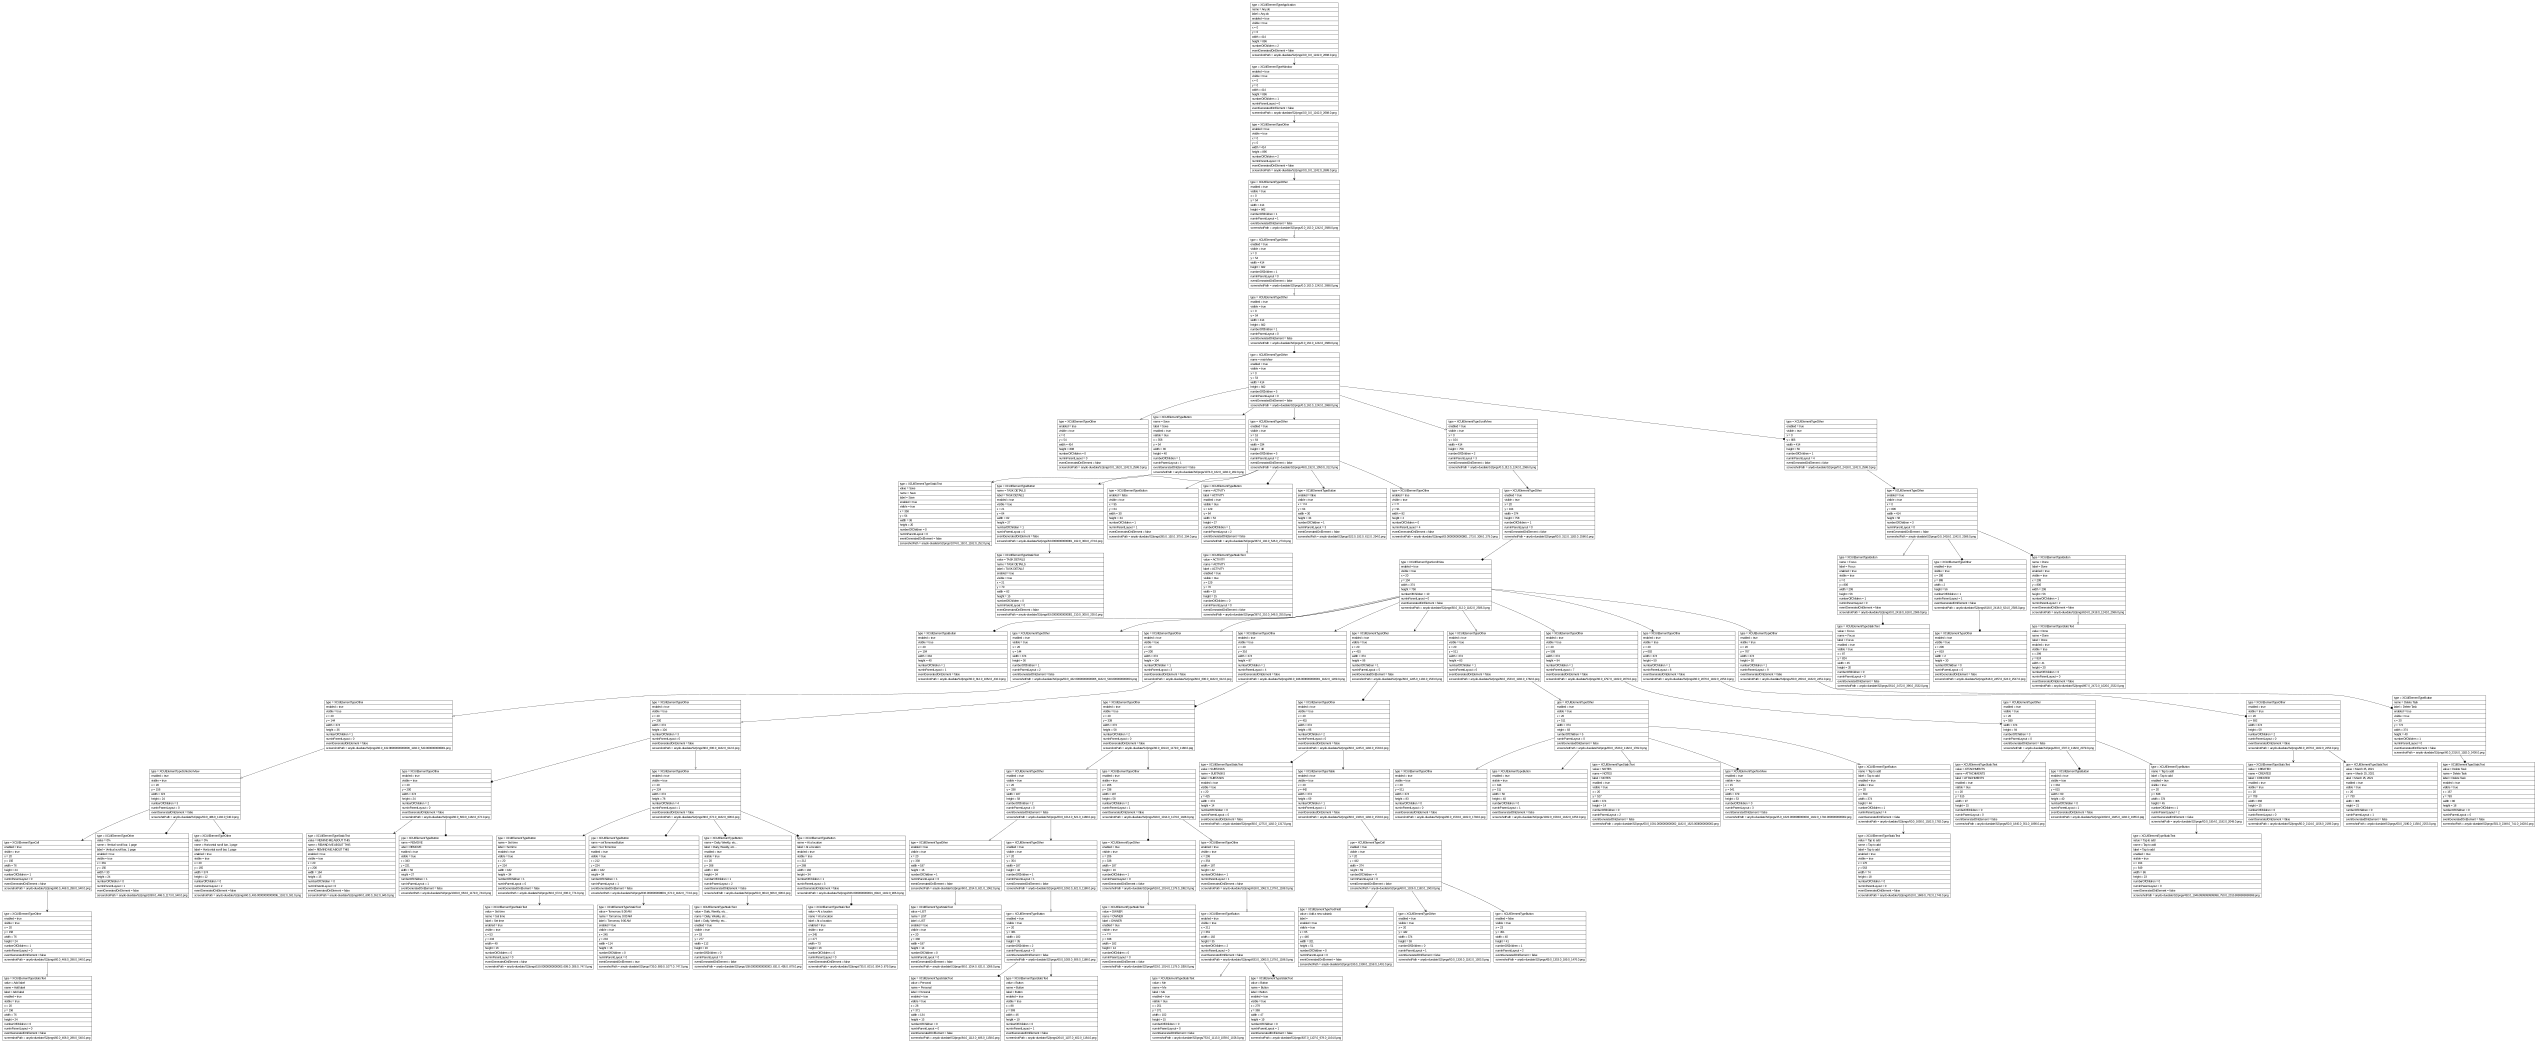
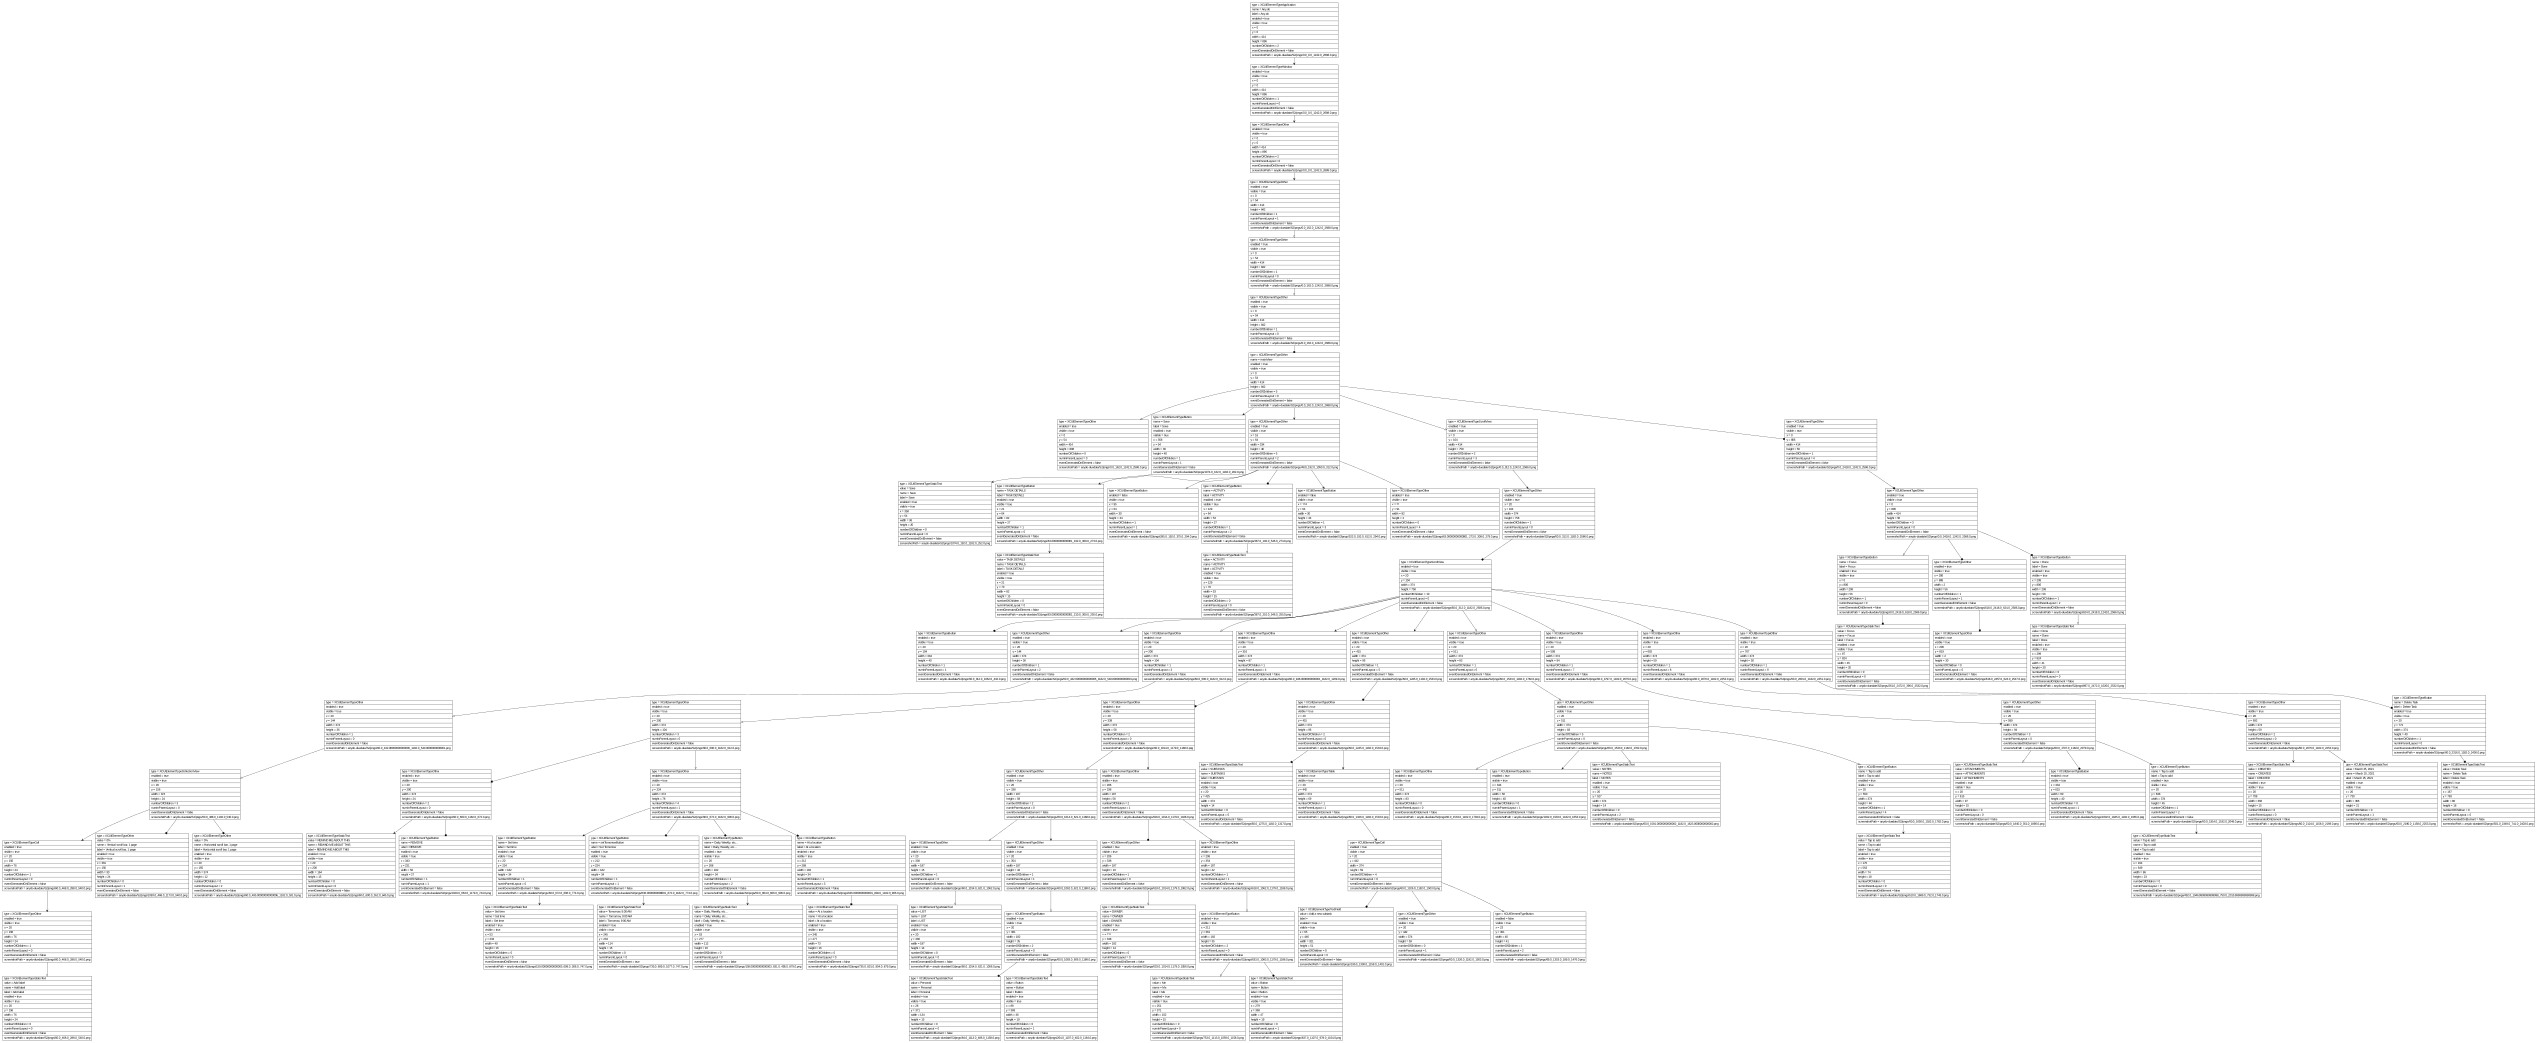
(1788, 794) -> none
